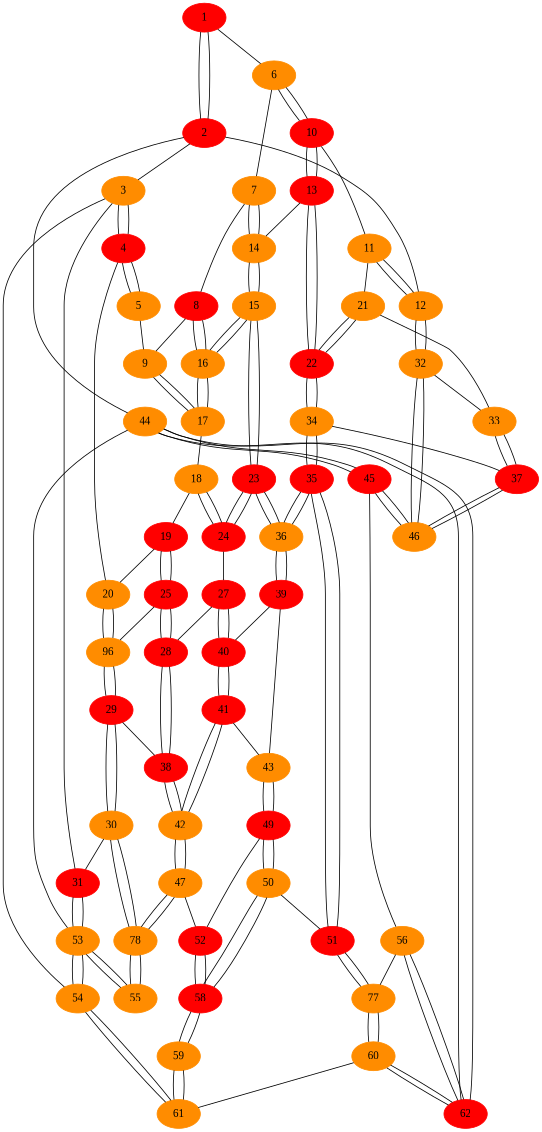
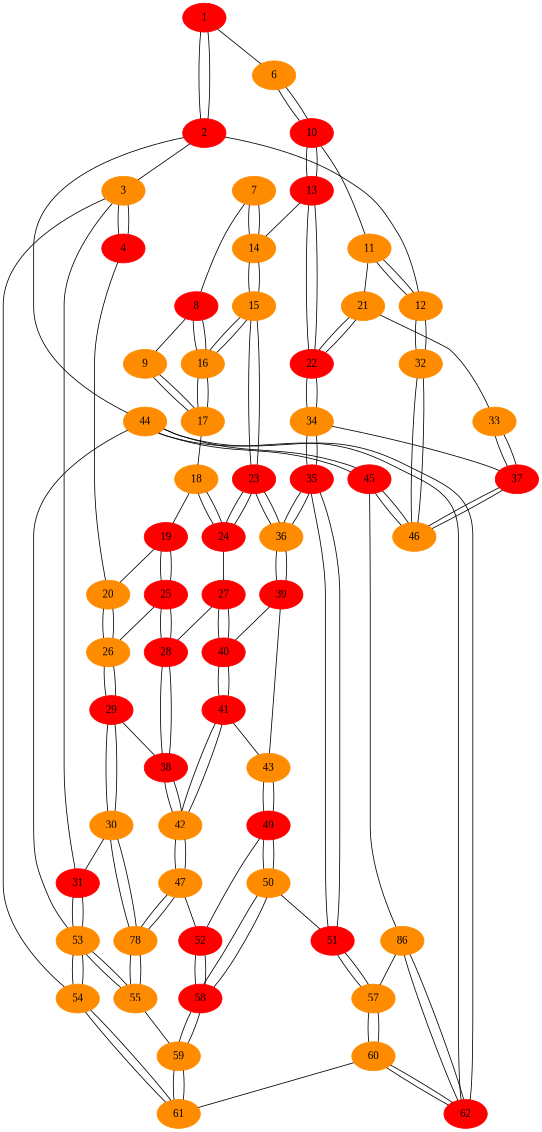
(264, 133) -> none
(139, 306) -> none
(458, 393) -> none
(108, 652) -> (108, 652)
(402, 941) -> (402, 941)
(373, 999) -> (373, 999)
none -> (157, 1027)
